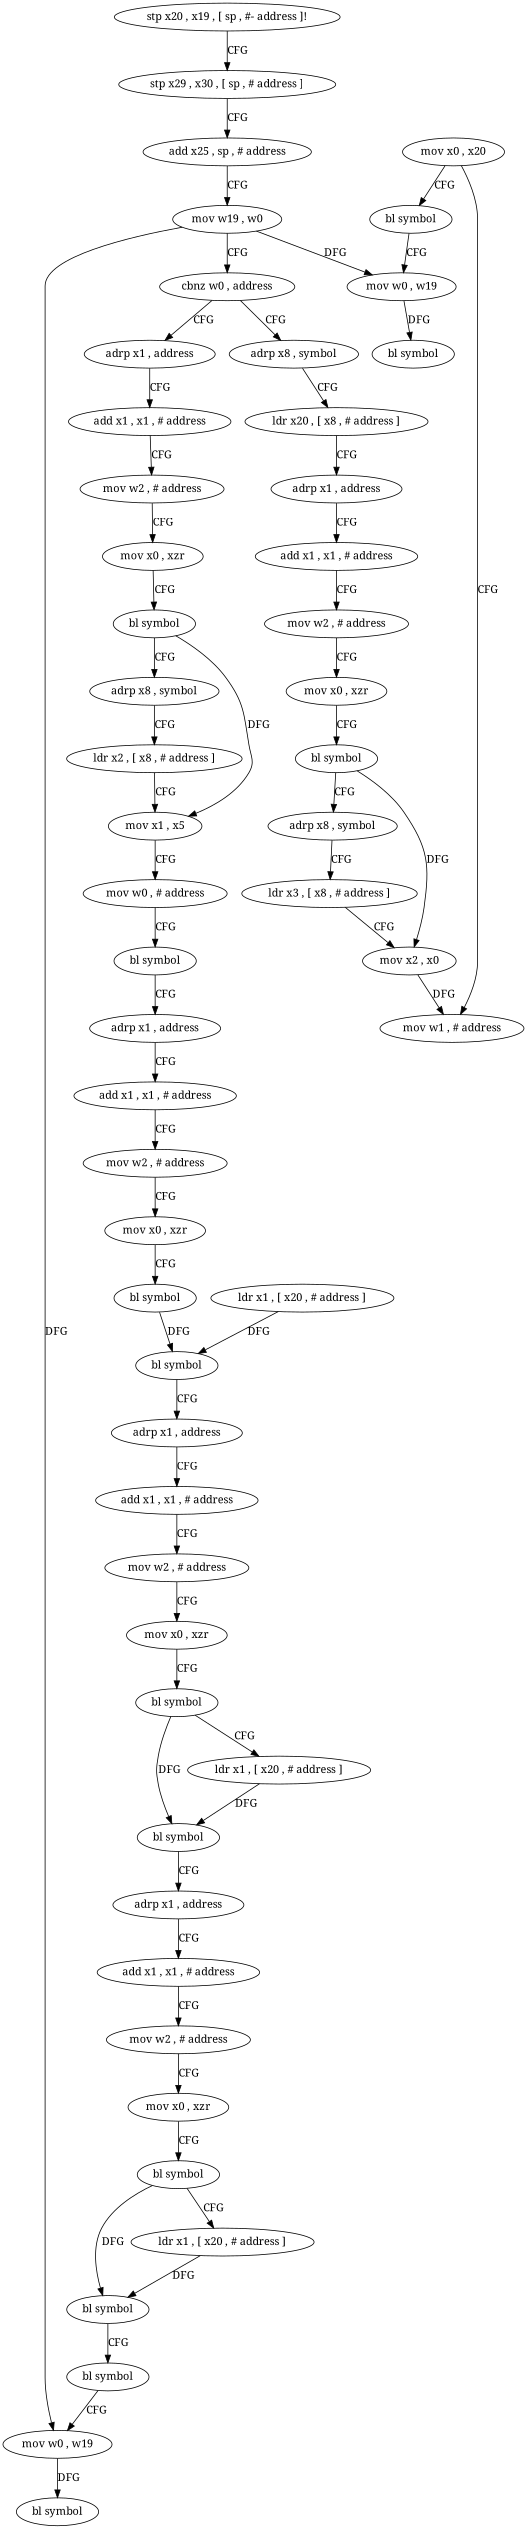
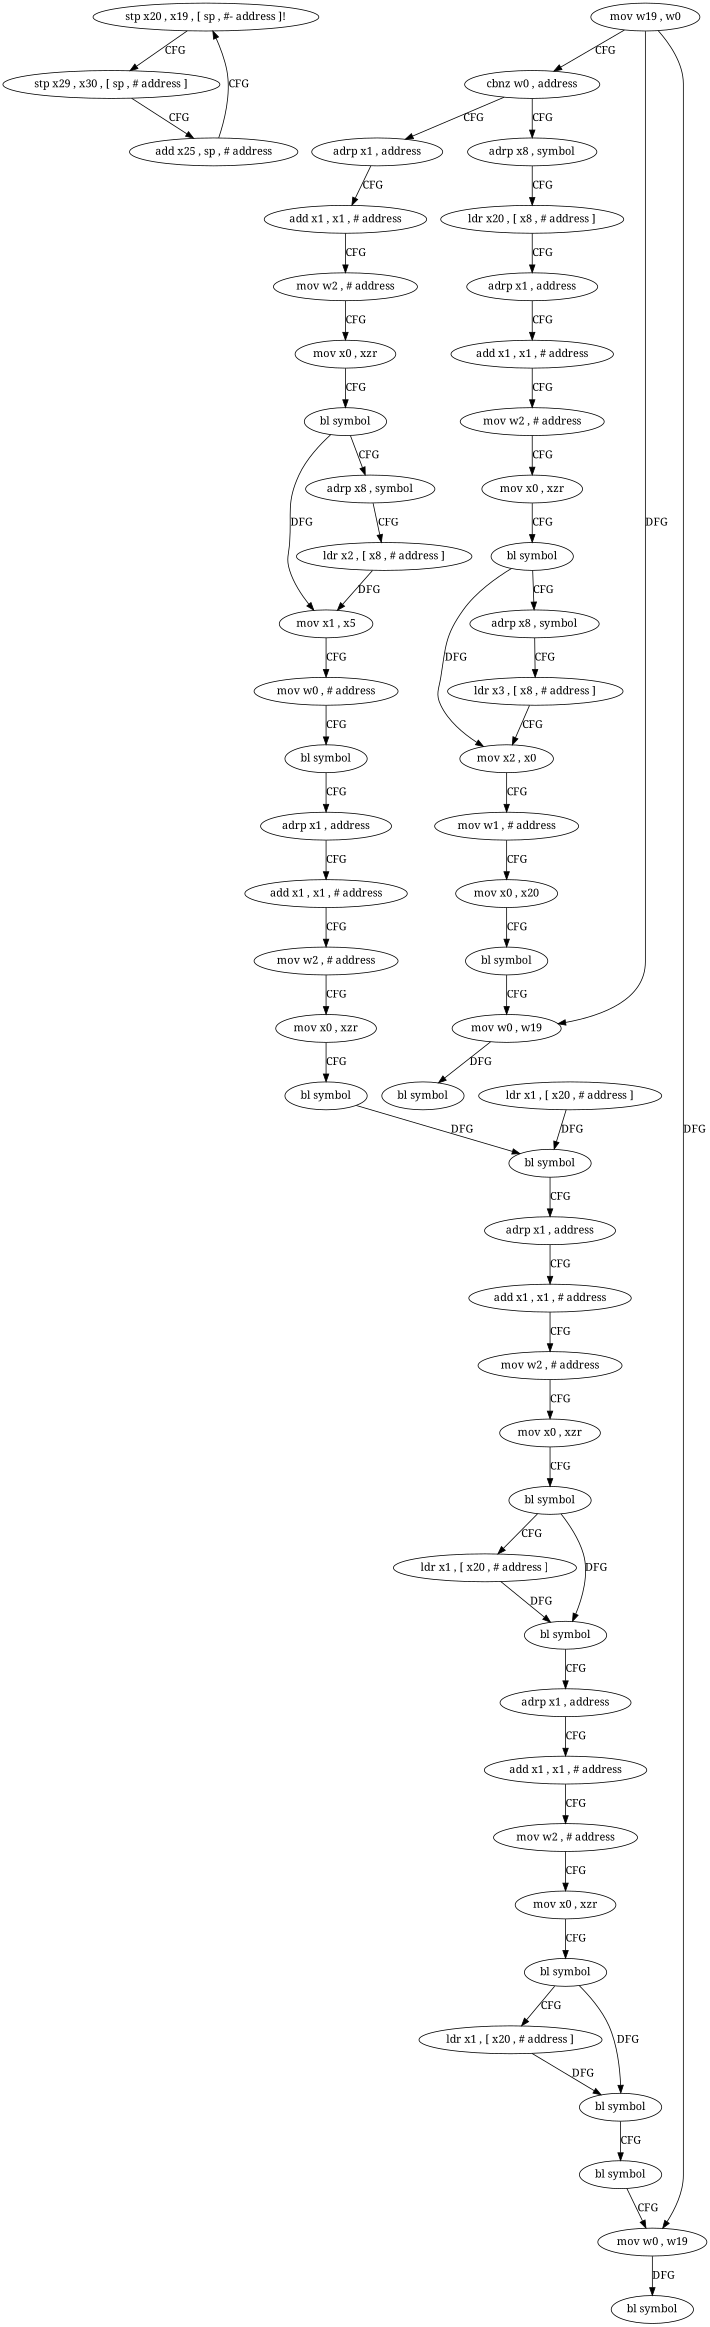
(227, 182) -> (228, 88)
(478, 586) -> (507, 856)
(166, 792) -> (369, 590)
(444, 995) -> (517, 792)
